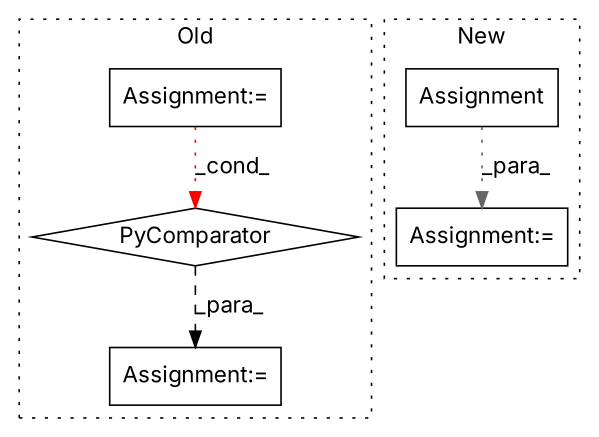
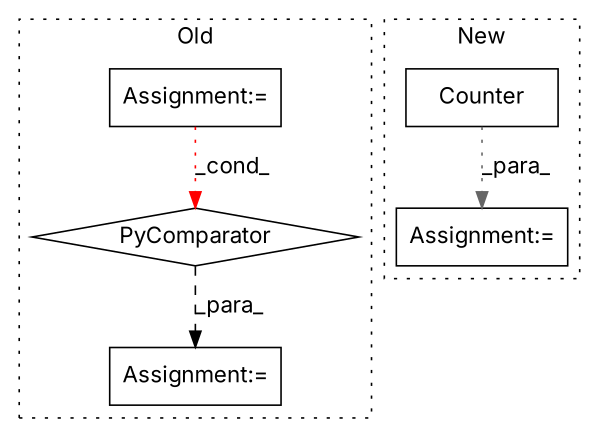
(482, 98) -> (482, 98)
